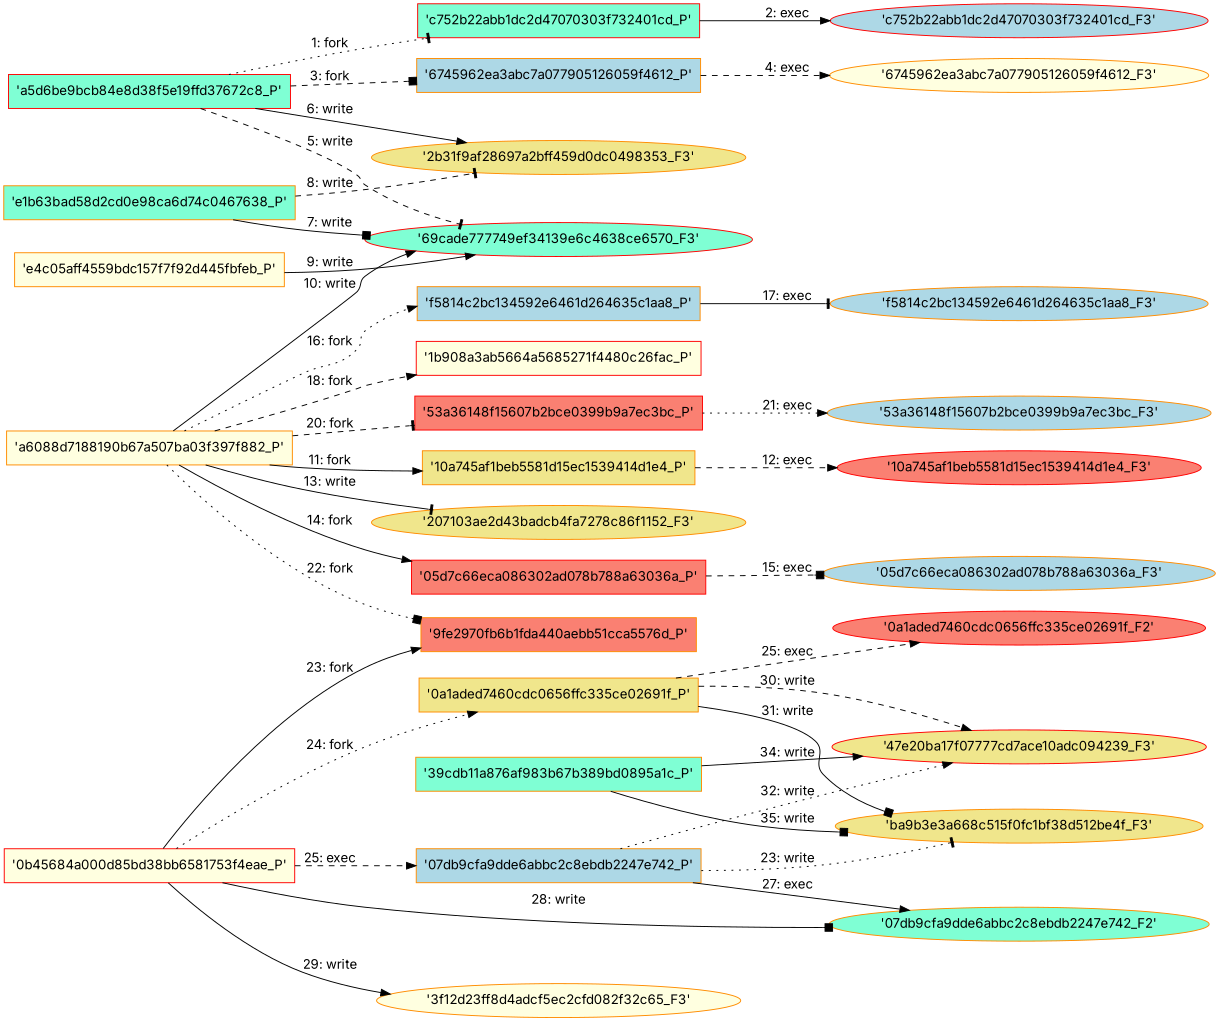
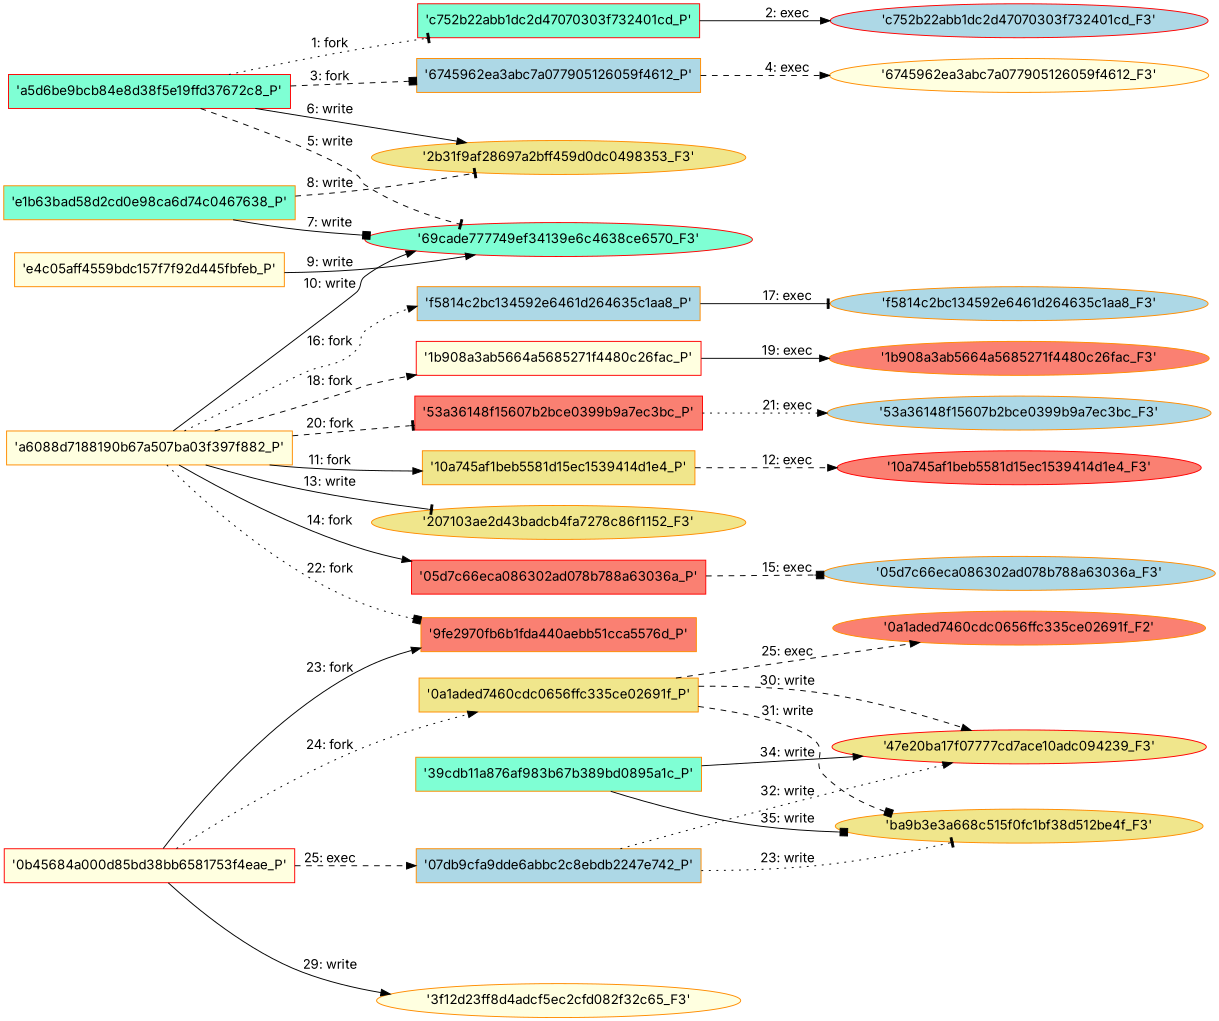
none -> (1019, 358)
(1019, 628) -> (1019, 628)
(809, 736) -> (809, 736)
(1019, 924) -> none
